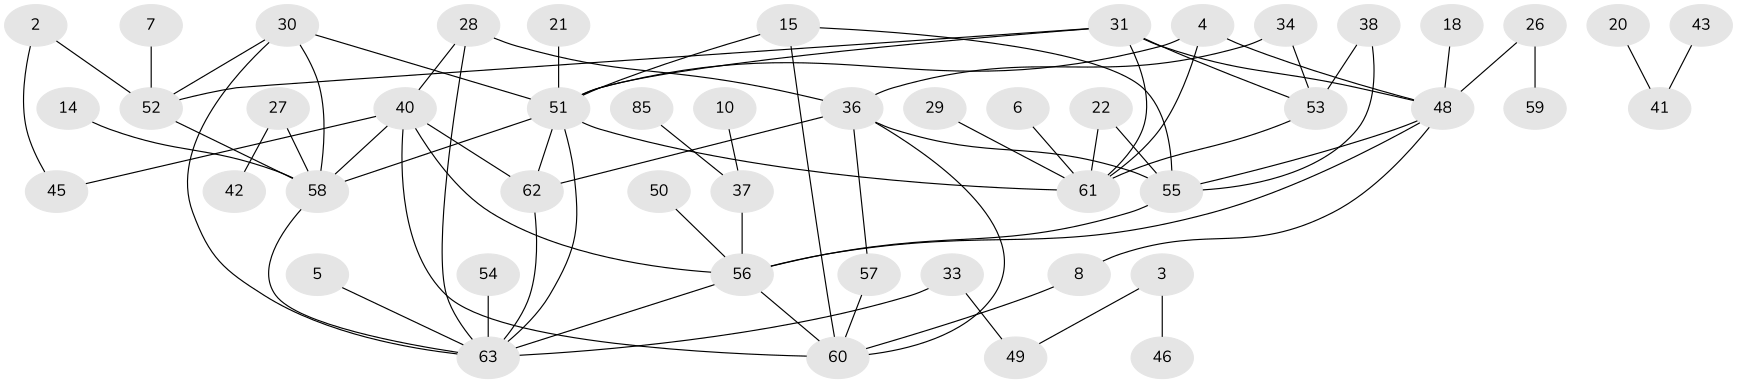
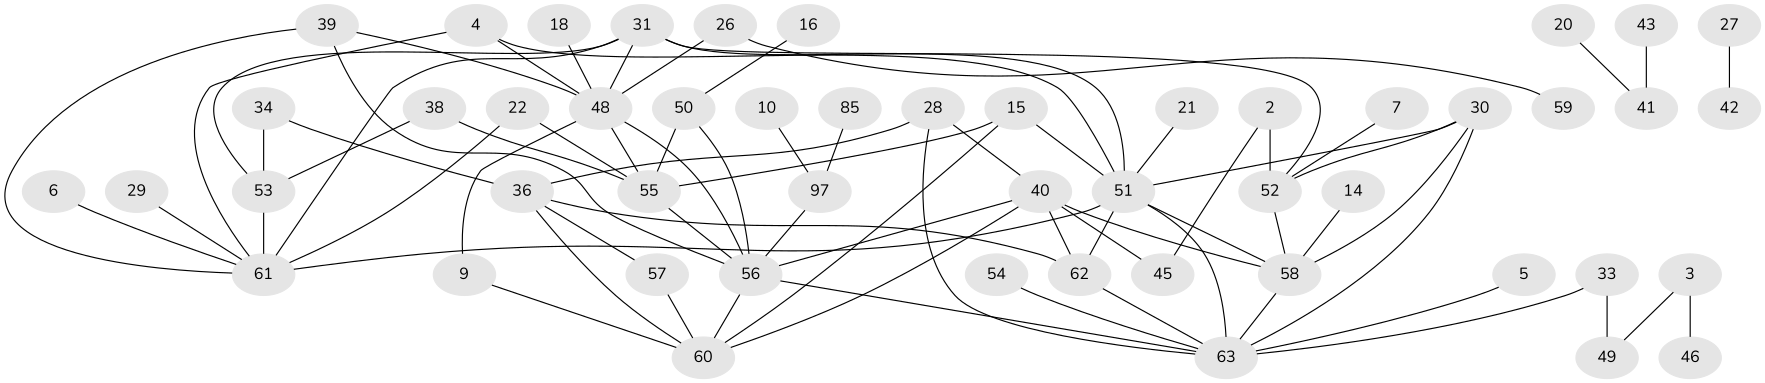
none -> (327, 25)
none -> (808, 25)
(991, 148) -> (670, 143)
(298, 150) -> none
(742, 192) -> (820, 192)
(1079, 275) -> (464, 275)
